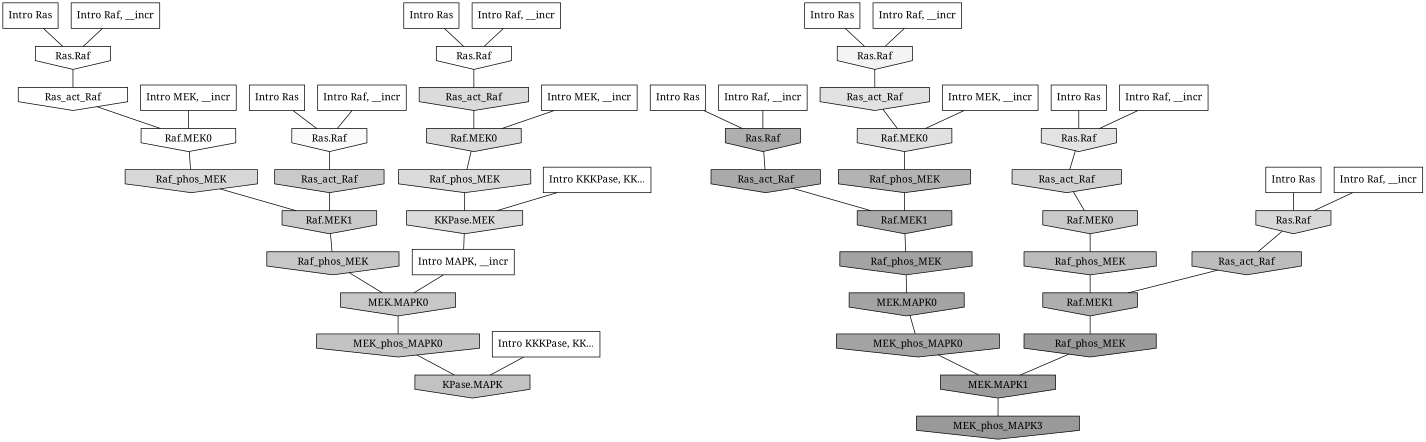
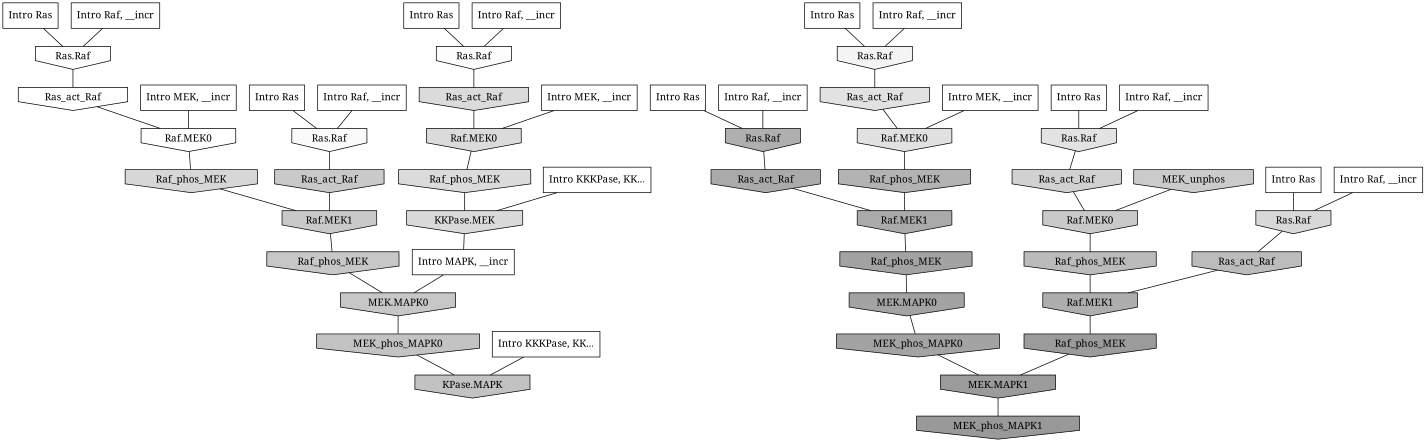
none -> (1194, 180)
(998, 426) -> (998, 426)
